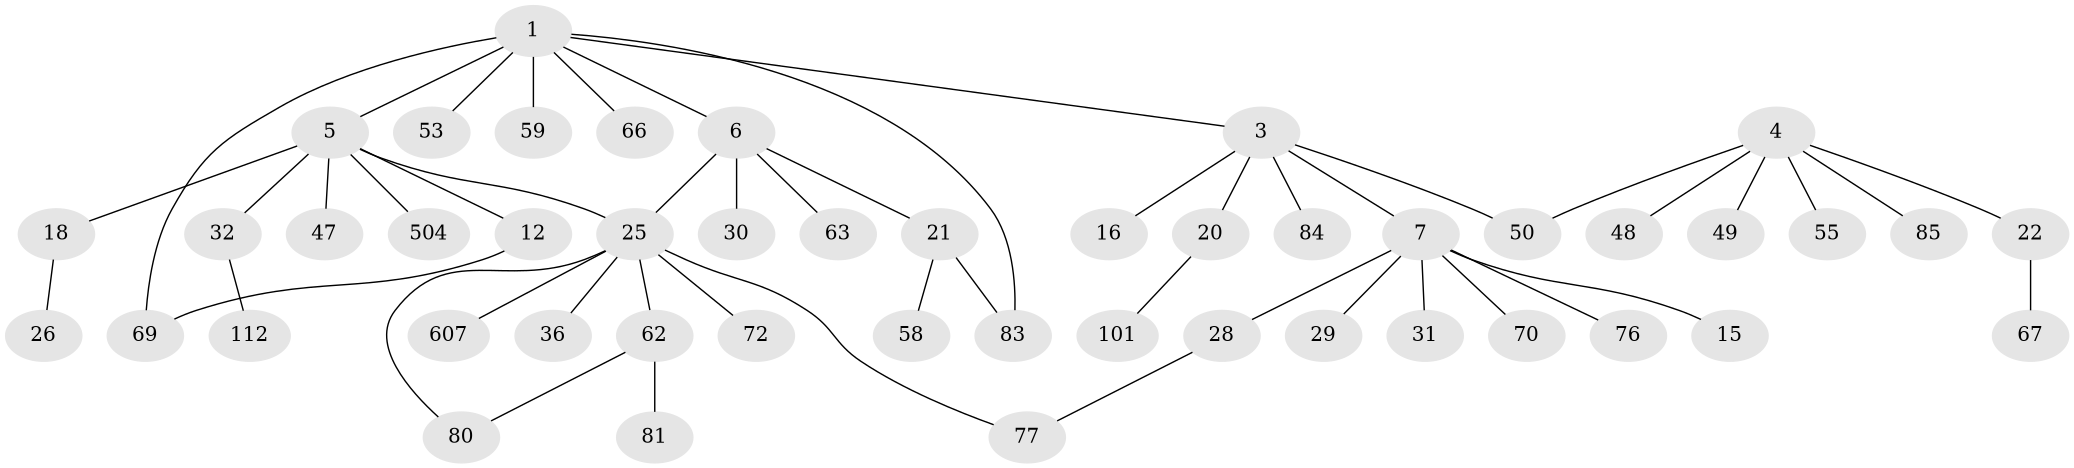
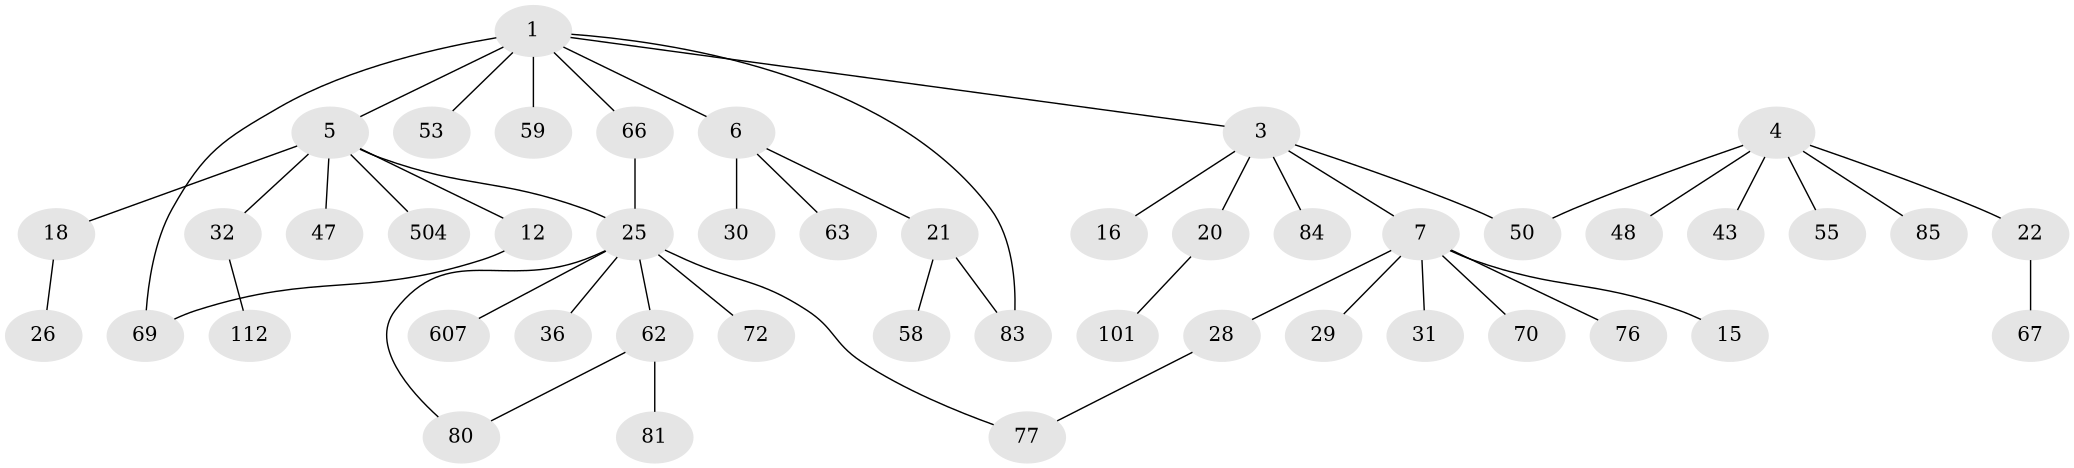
(686, 183) -> (635, 184)
(1726, 234) -> (1726, 234)
